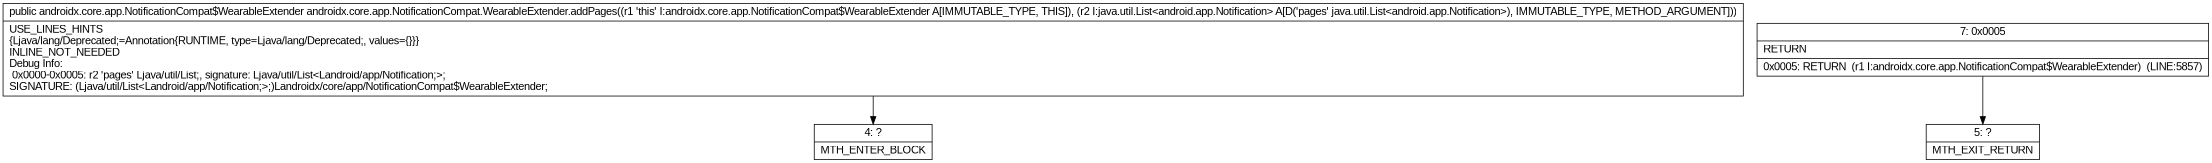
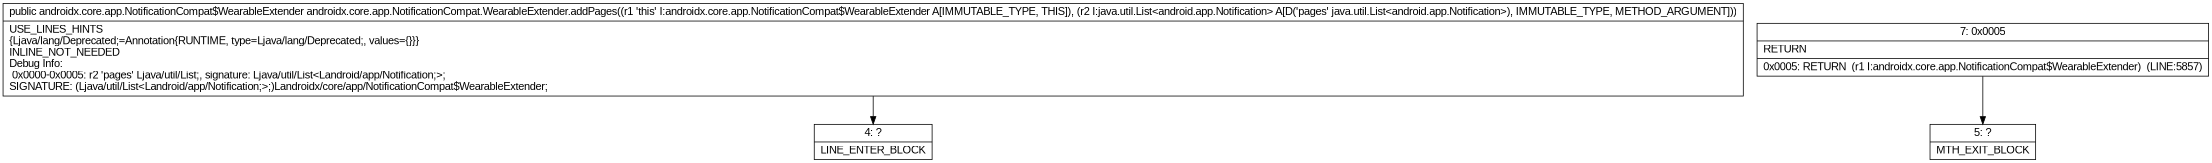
(873, 150) -> (873, 150)
(1983, 150) -> (1983, 150)
